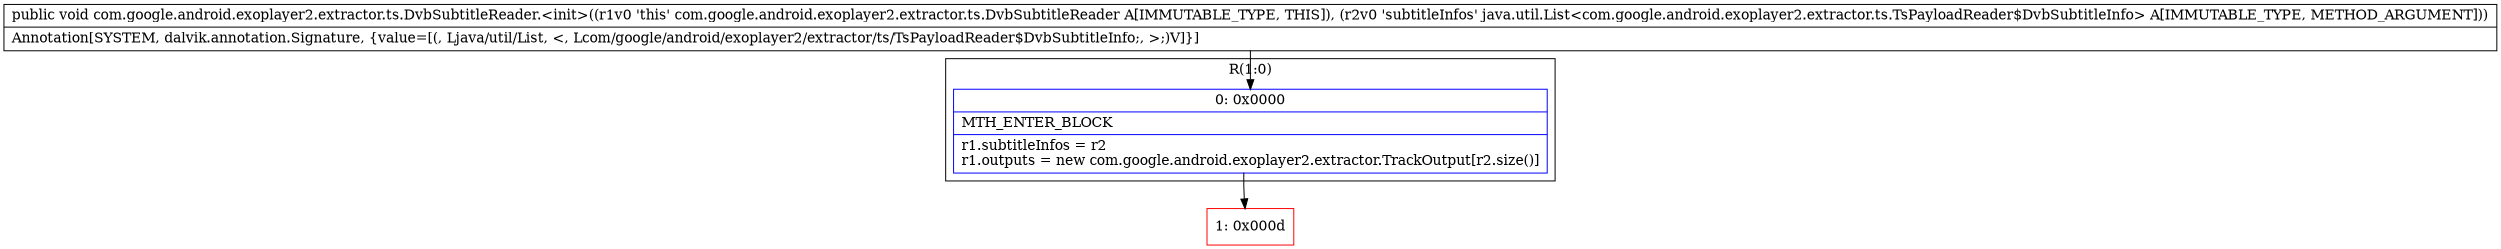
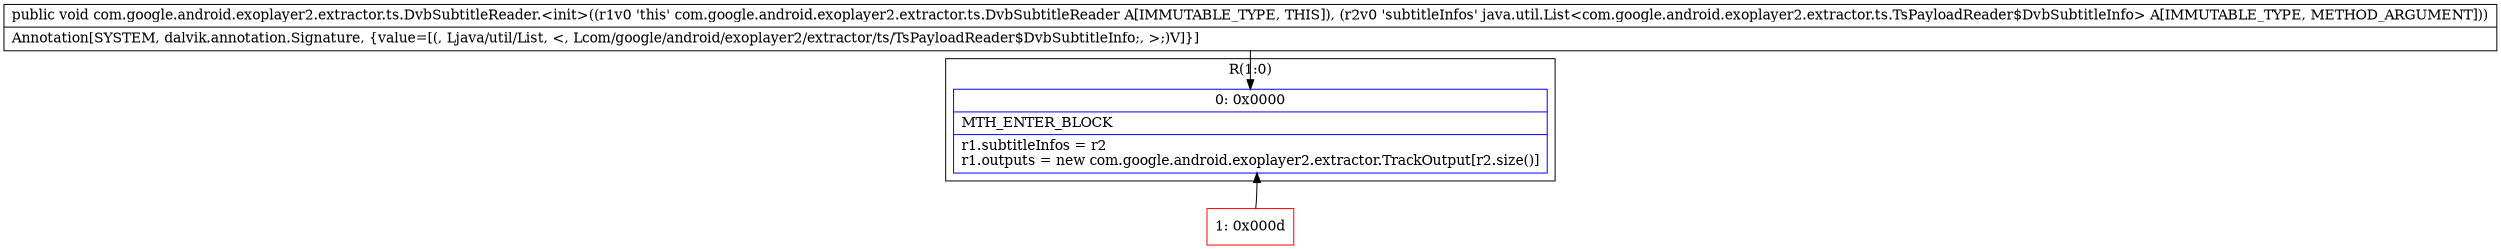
(1244, 187) -> (1257, 196)
